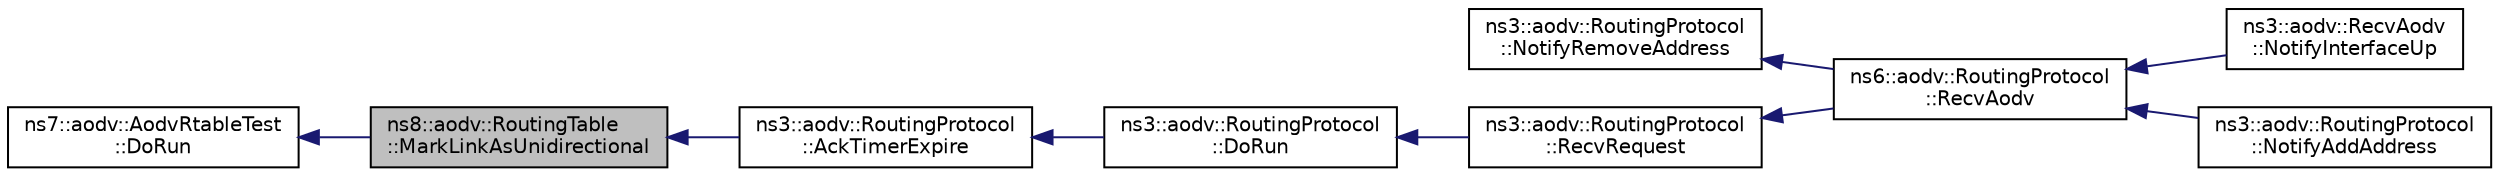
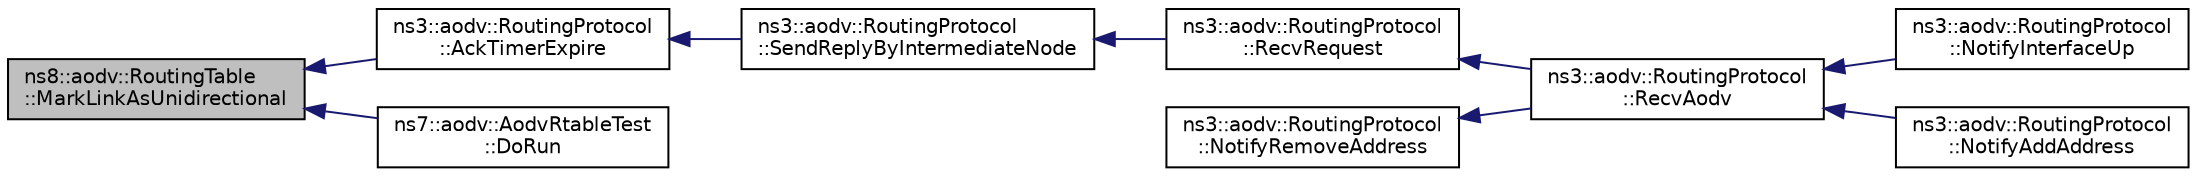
(2345, 39) -> (2042, 39)
(1980, 89) -> (1677, 89)
(345, 137) -> (351, 115)
(1251, 137) -> (918, 39)
